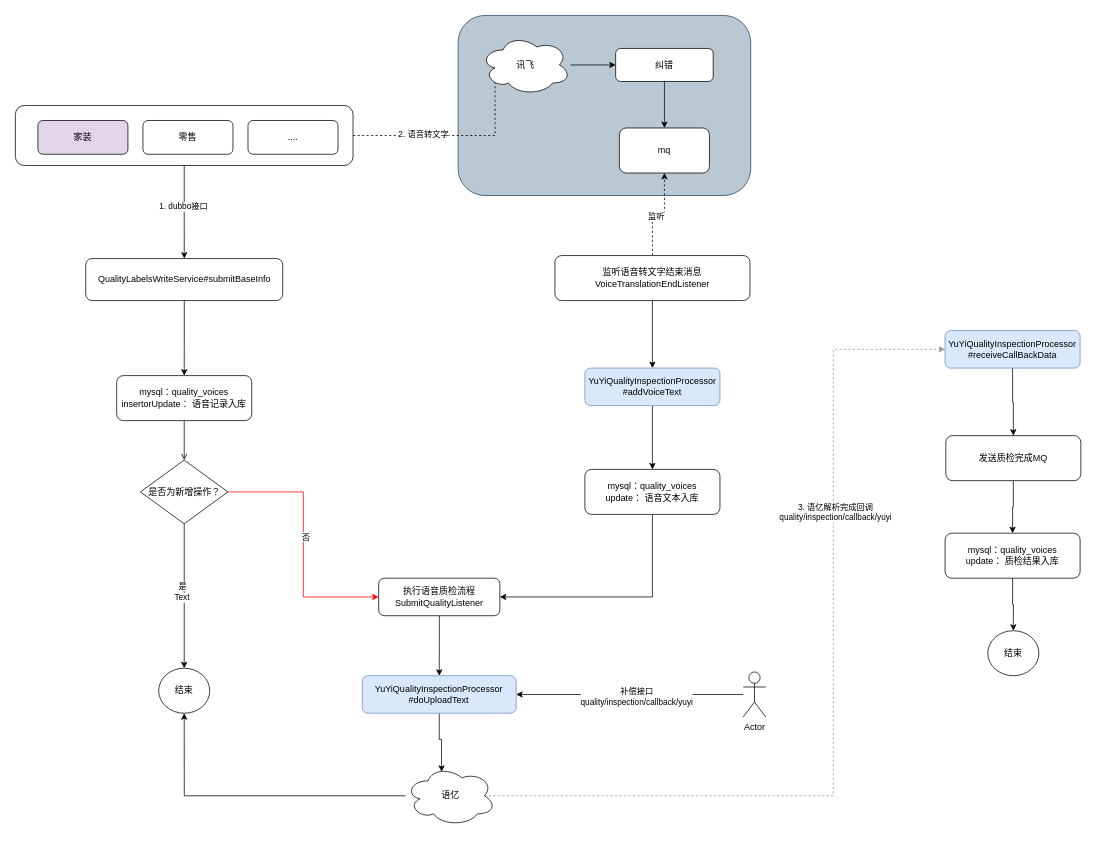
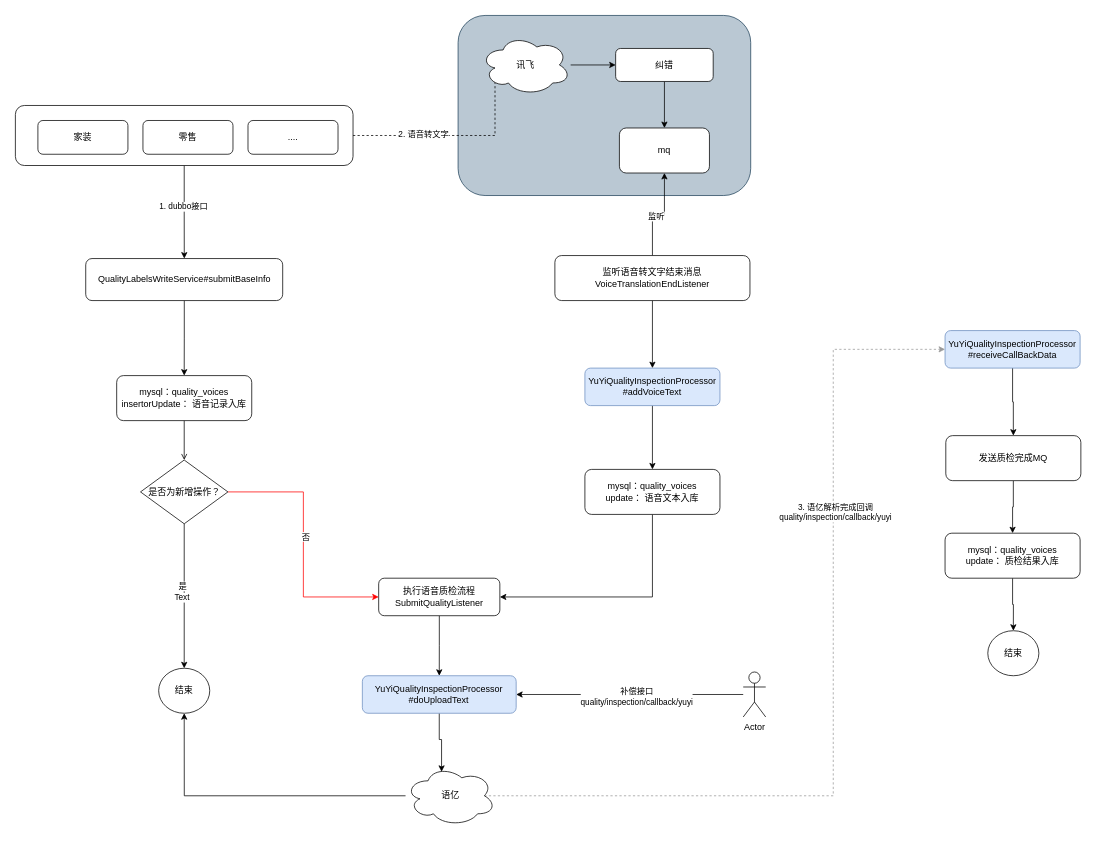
(83, 137) -> (83, 137)
(664, 195) -> (664, 195)
